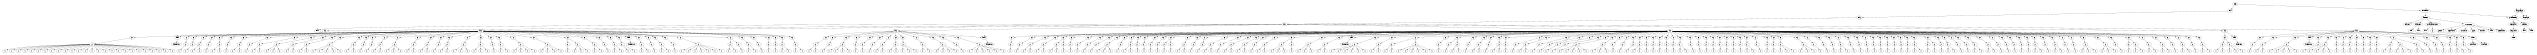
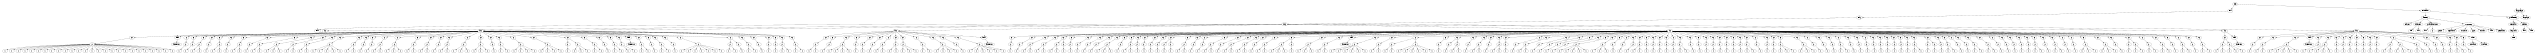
(1285, 24) -> (1285, 24)
